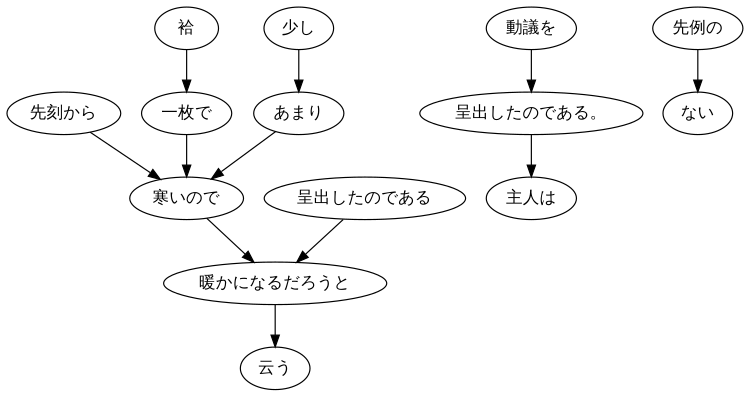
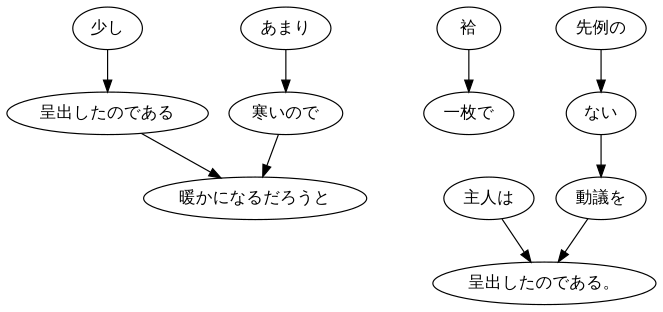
(299, 65) -> (108, 65)
(64, 113) -> none
(187, 150) -> none
(531, 150) -> (513, 236)
none -> (601, 150)
(275, 368) -> none
